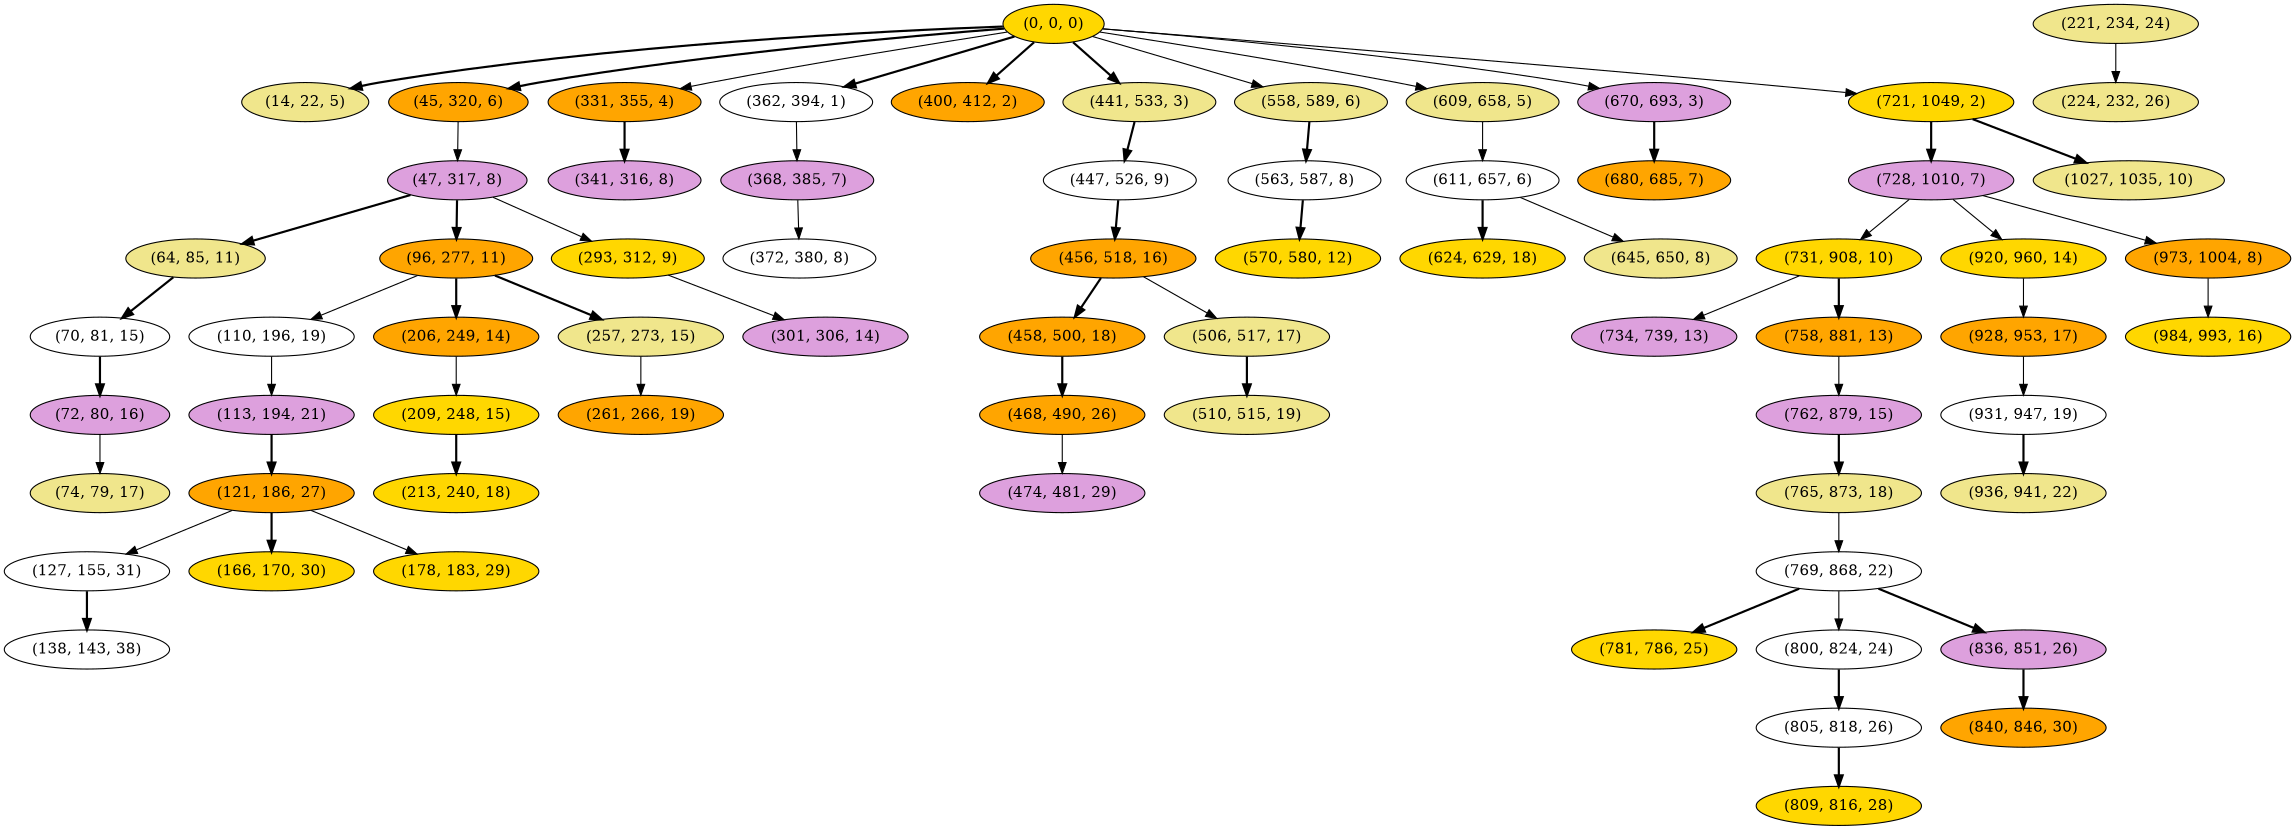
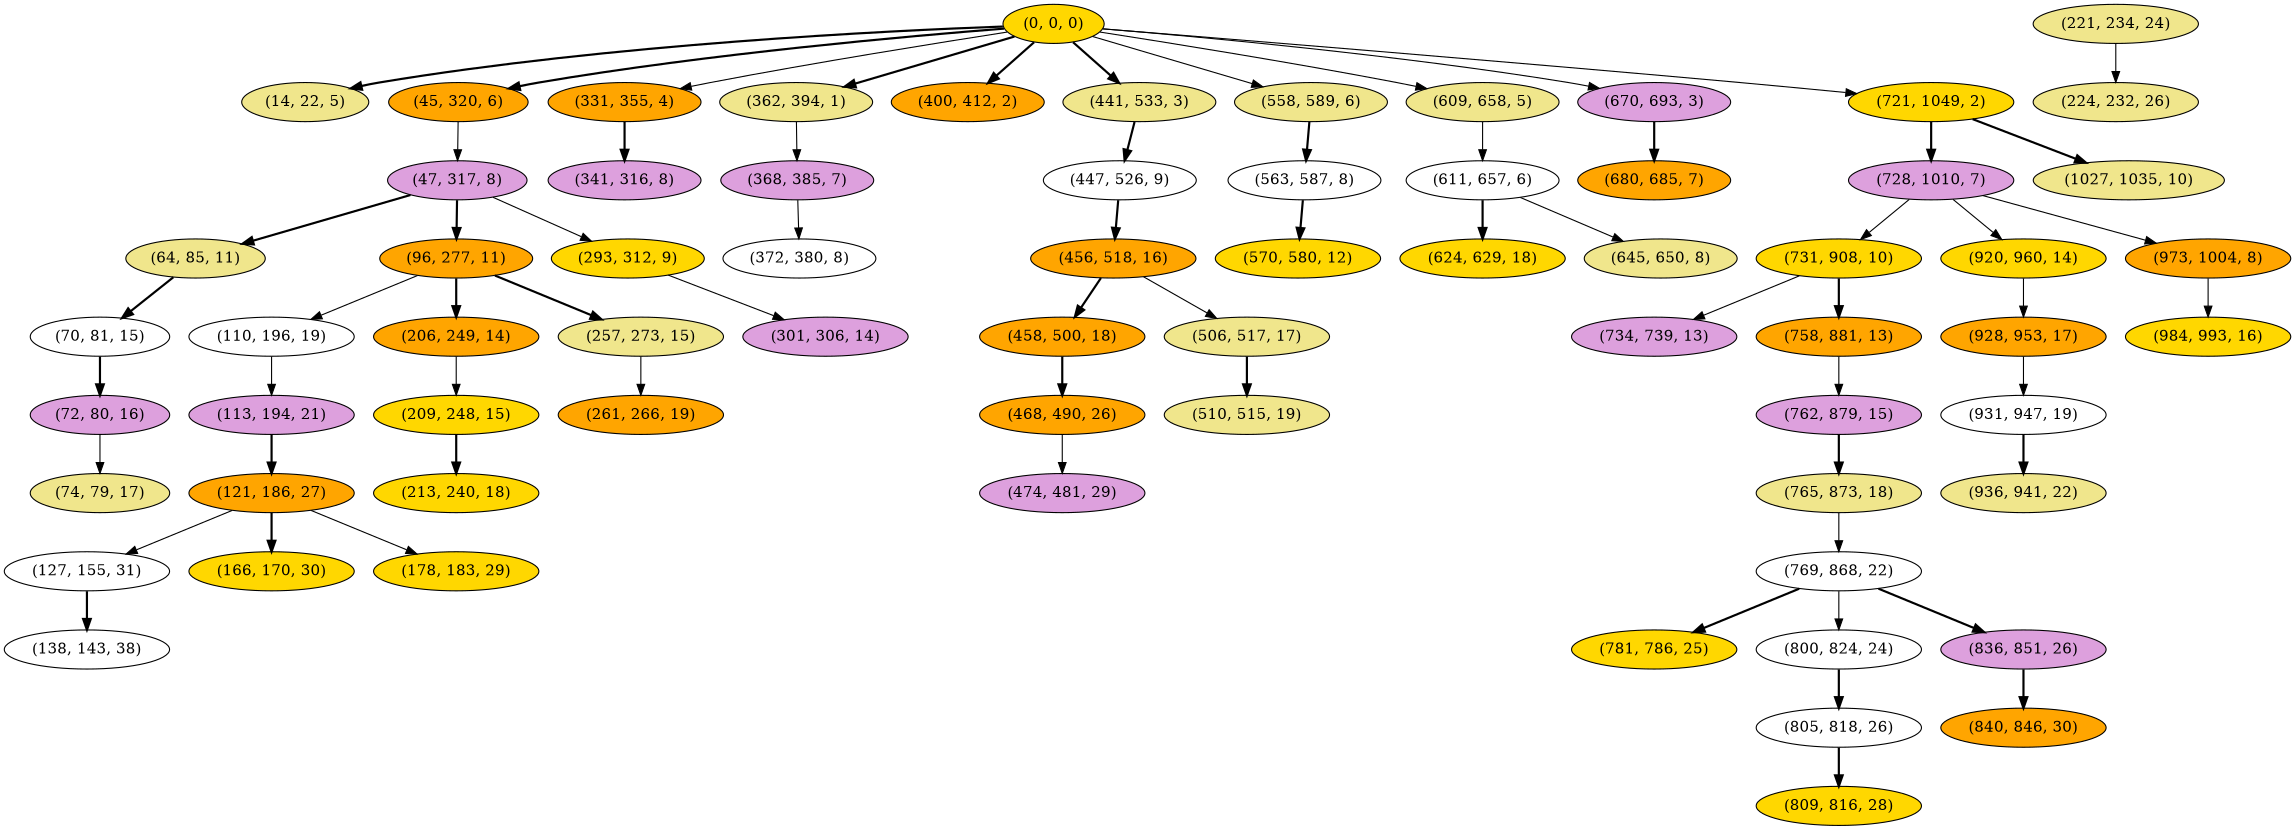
(796, 102) -> (796, 102)
